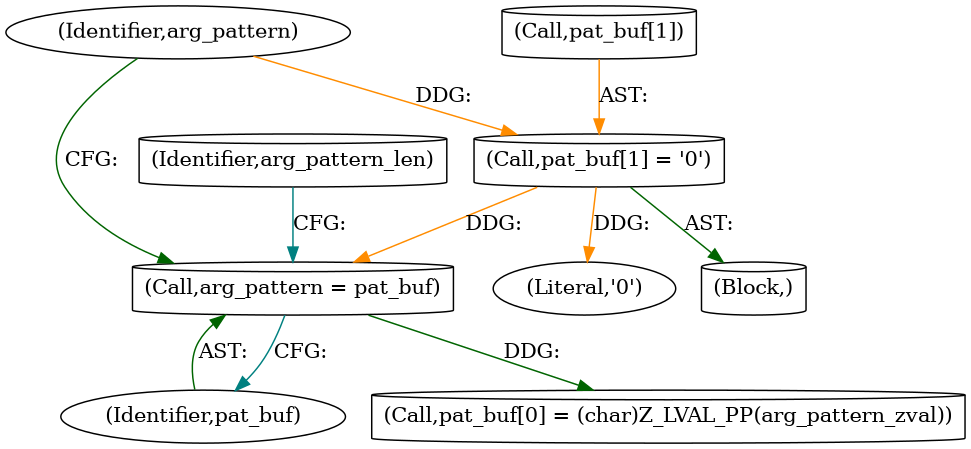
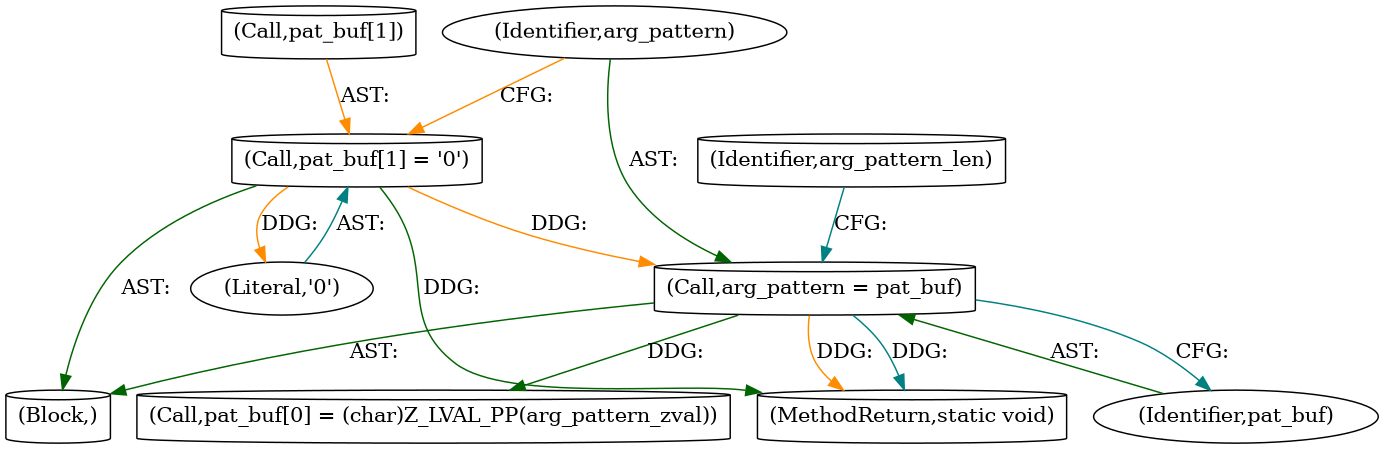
(447, 96) -> (530, 96)
(95, 160) -> (657, 160)
none -> (326, 233)
none -> (388, 337)
none -> (912, 417)
